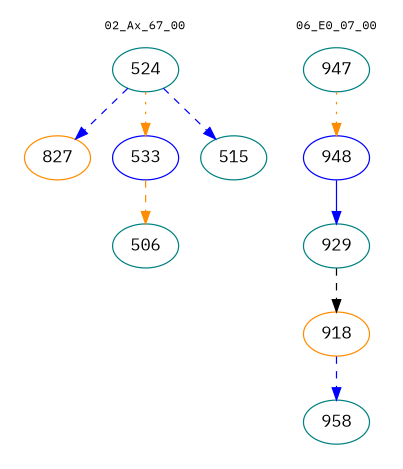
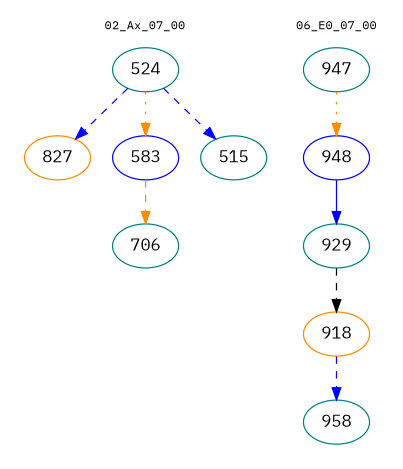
(146, 26) -> (146, 26)
(146, 158) -> (146, 158)
(146, 246) -> (146, 246)
